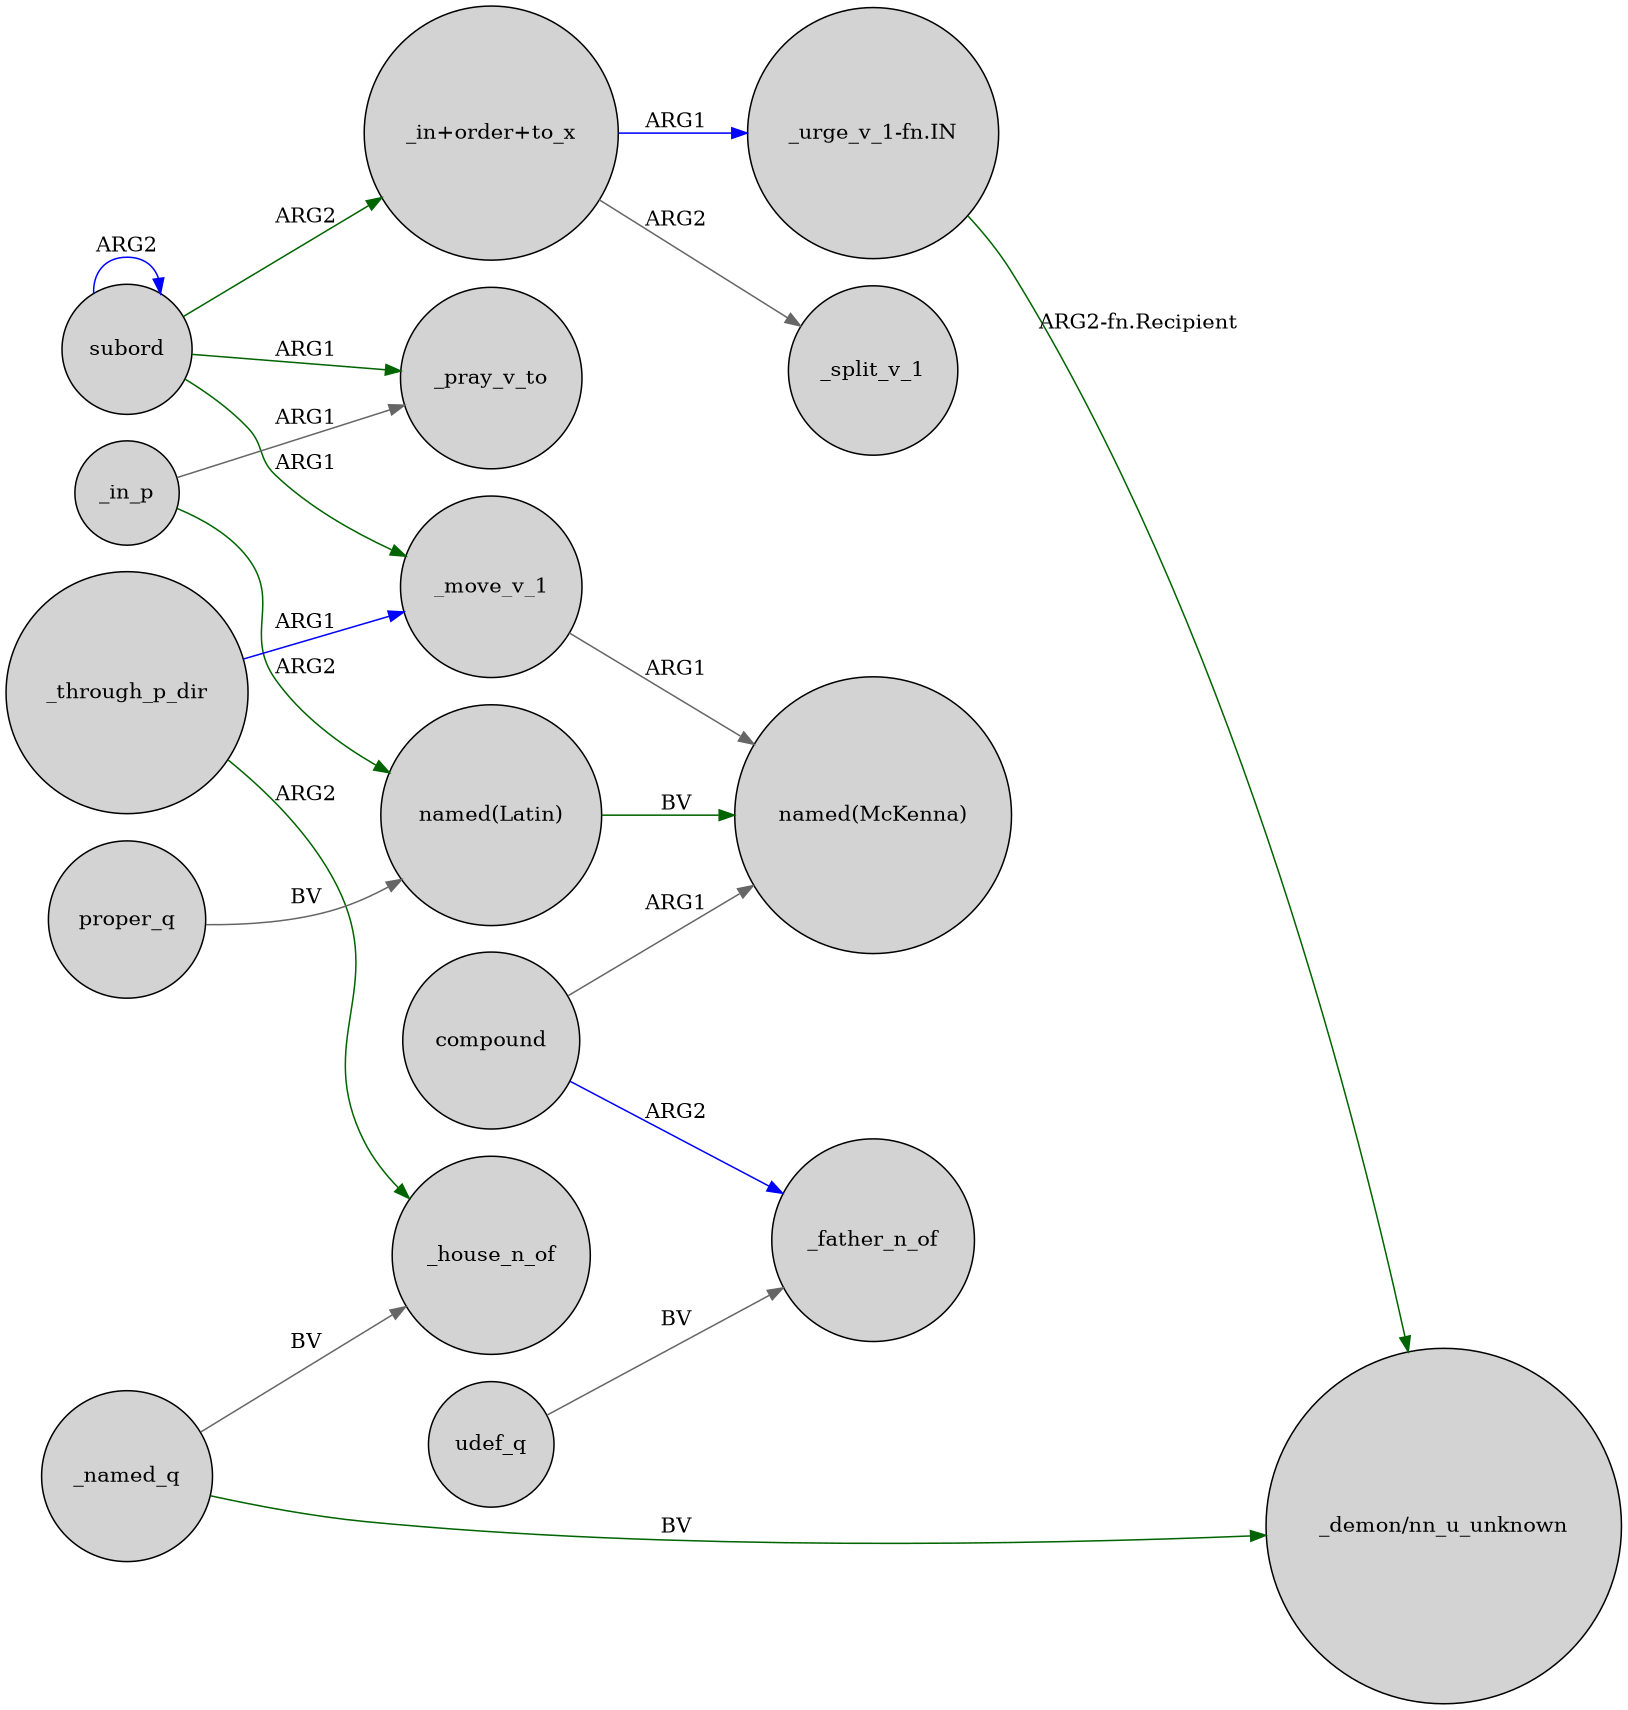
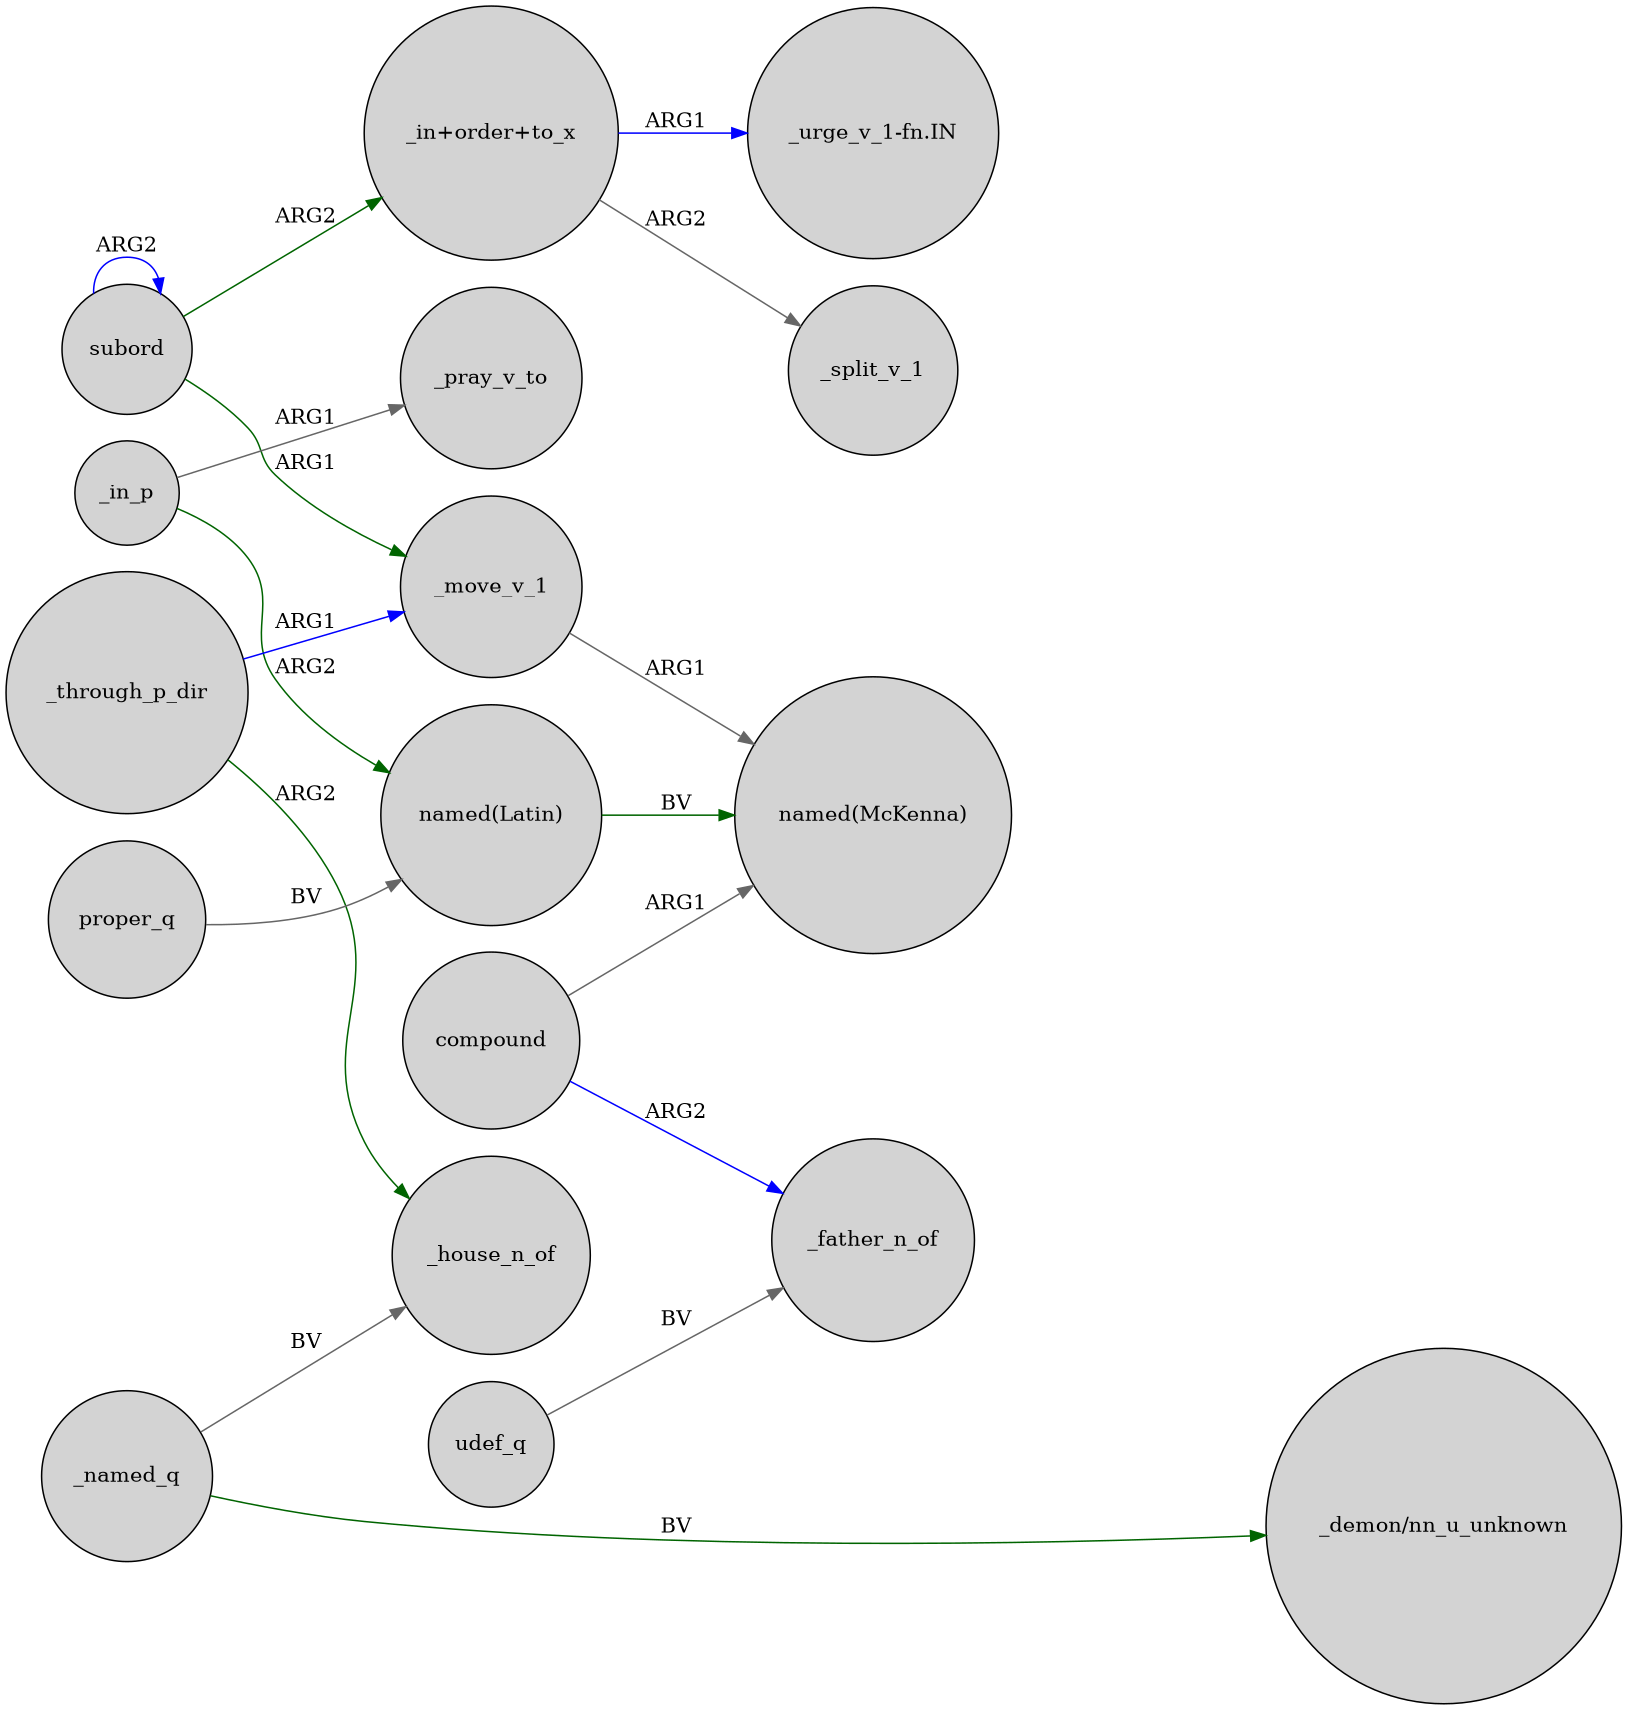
(289, 362) -> none
(1238, 755) -> none
